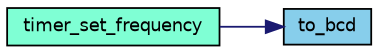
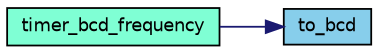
(113, 27) -> (113, 27)
